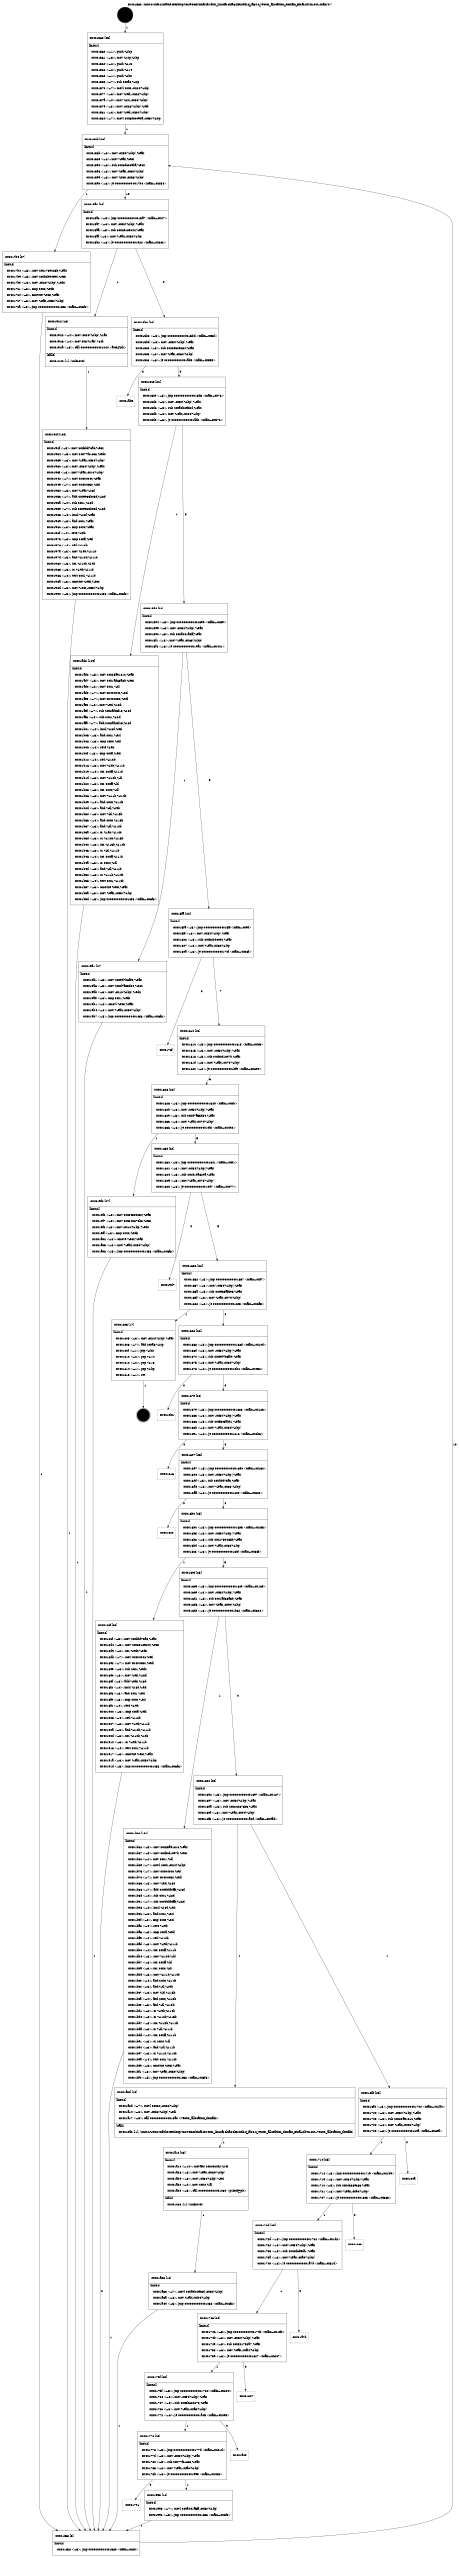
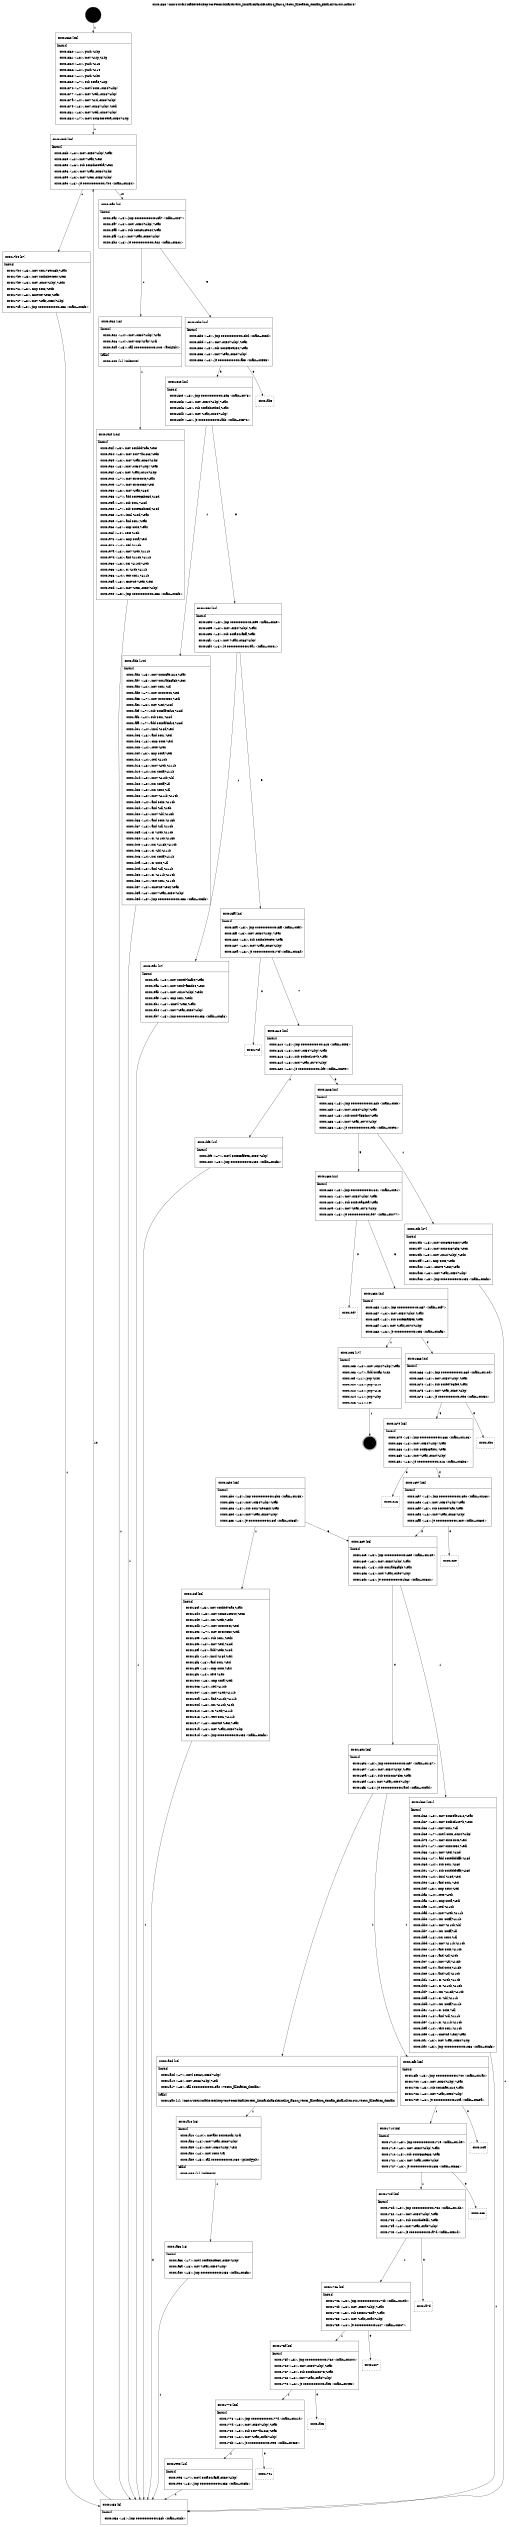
none -> (239, 1153)
(223, 1503) -> (421, 1531)
